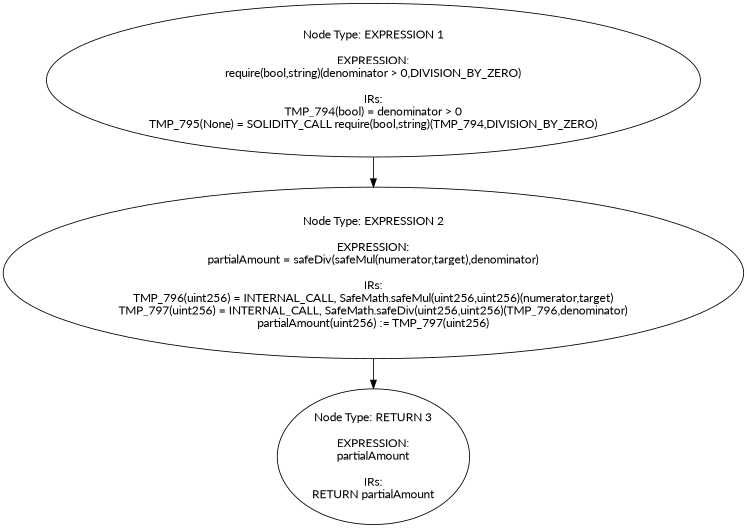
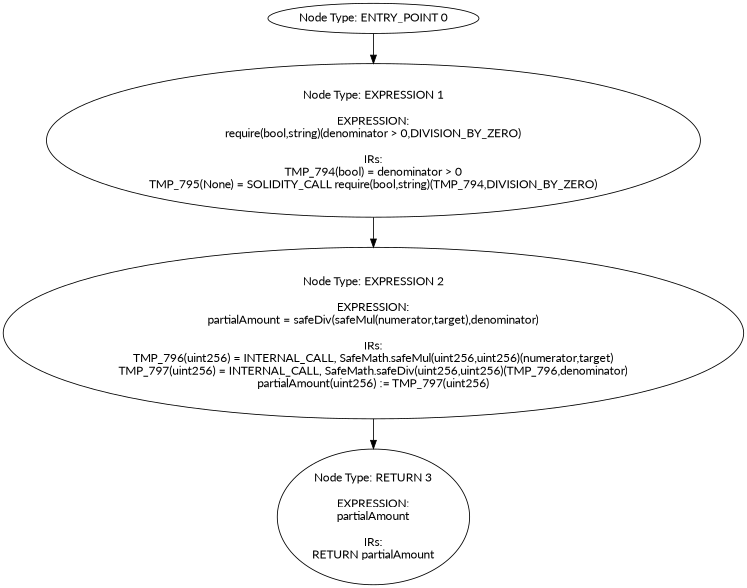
none -> (373, 18)
